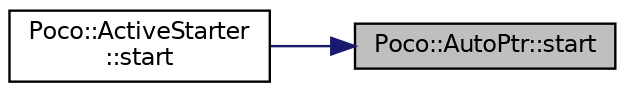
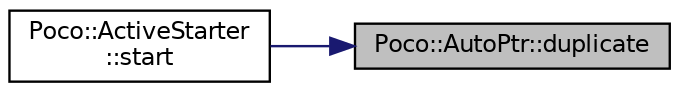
(485, 46) -> (512, 46)
